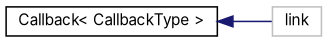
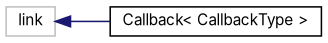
(252, 21) -> (90, 21)
